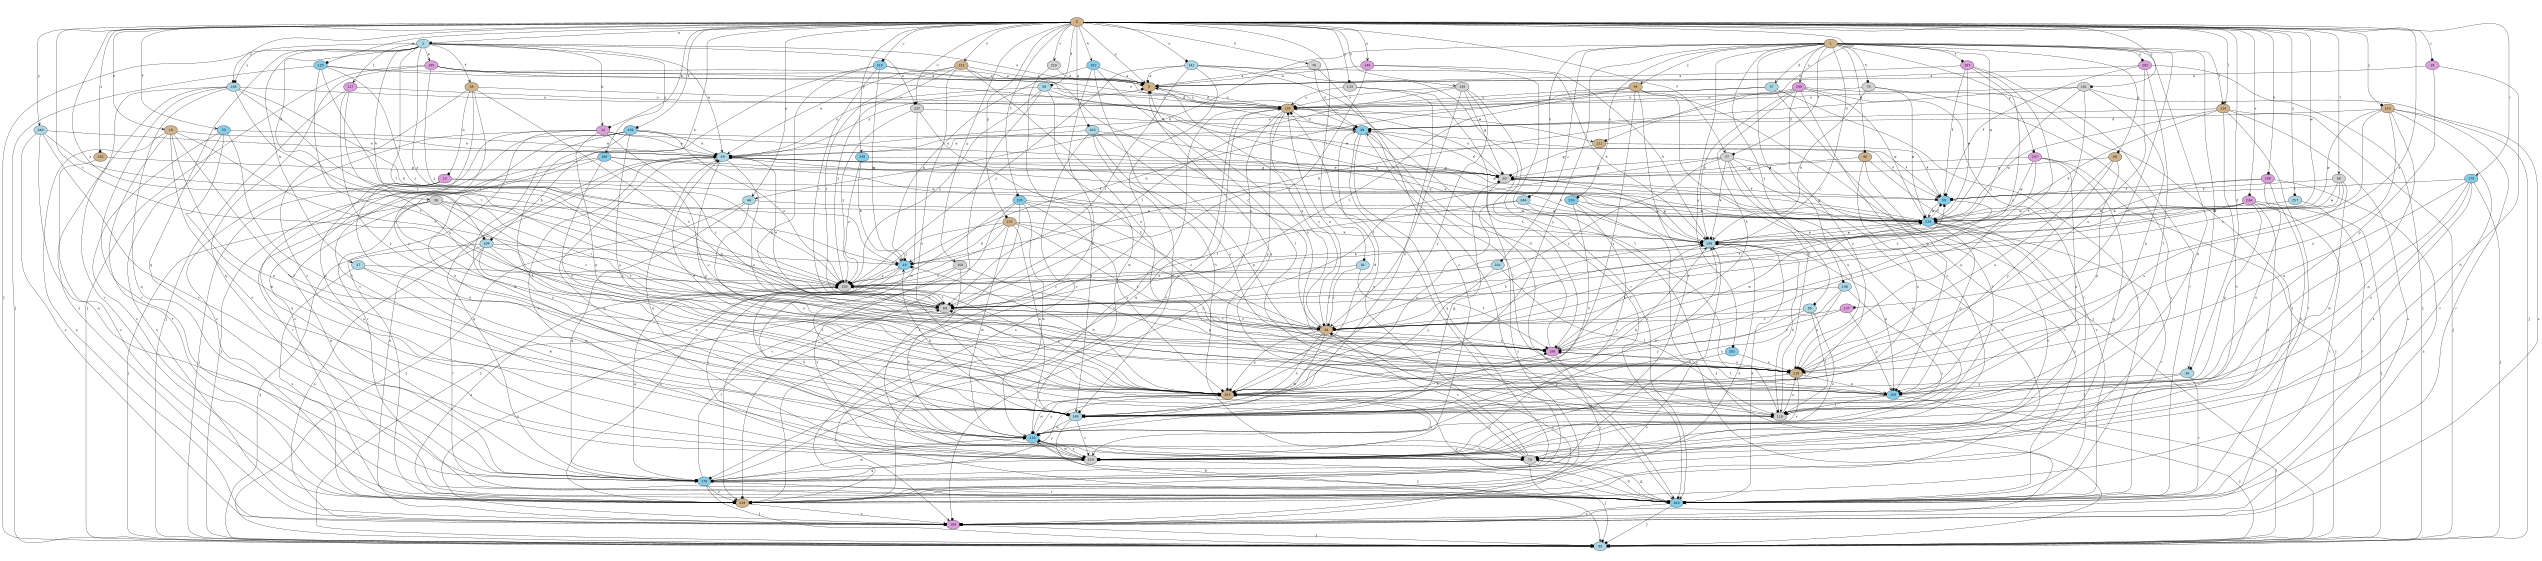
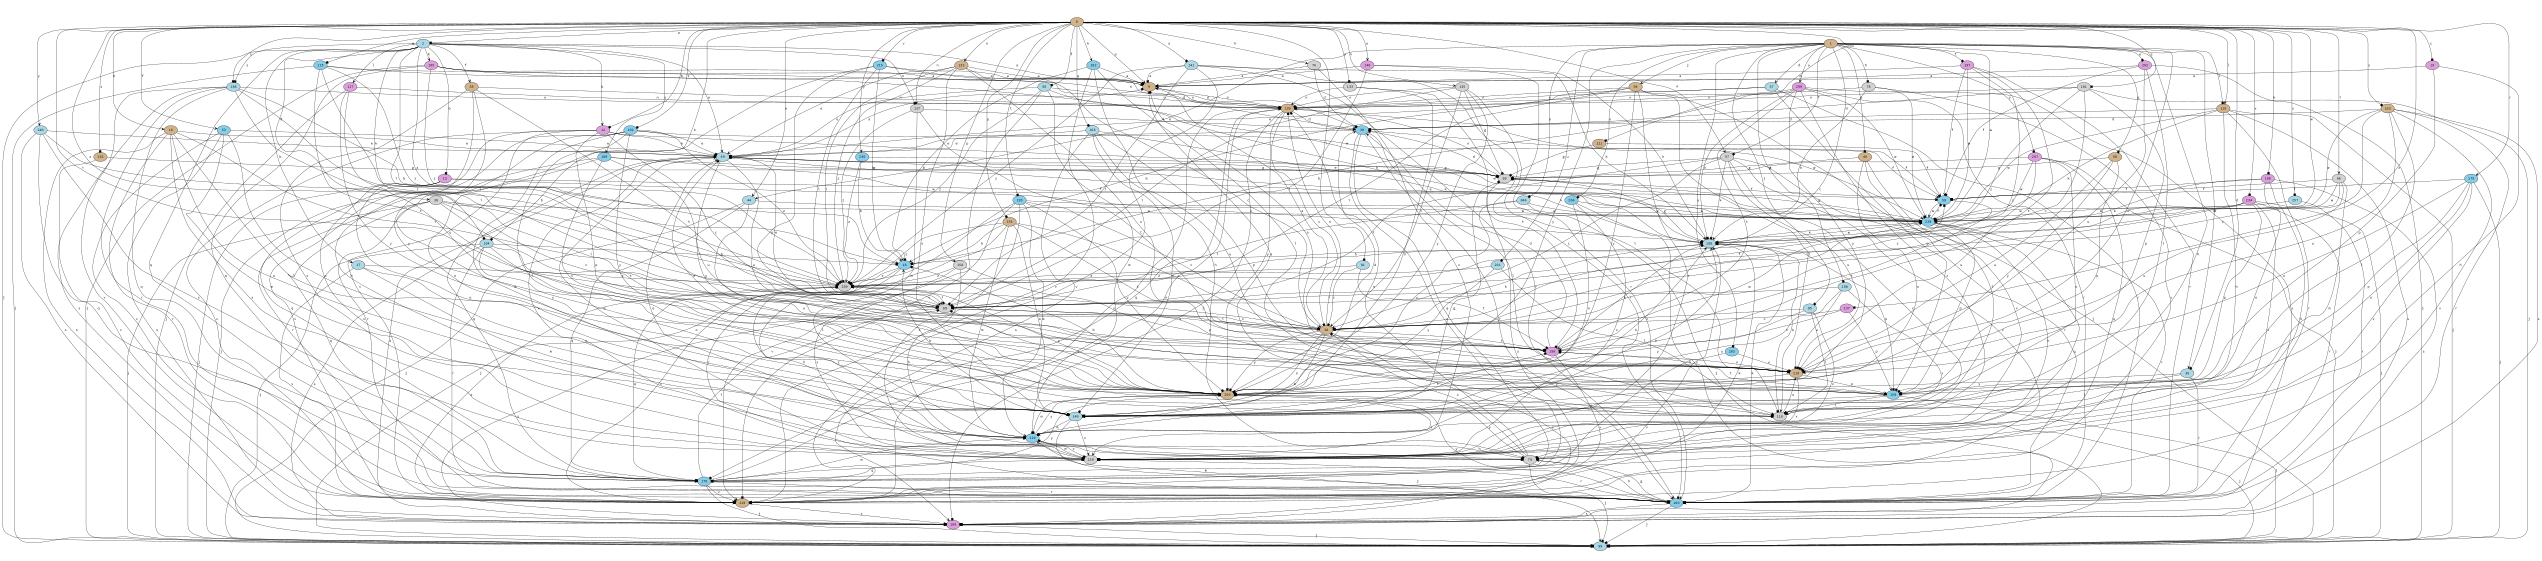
(1054, 65) -> none
(1443, 117) -> (1644, 150)
(462, 132) -> (448, 106)
(1358, 235) -> none
(2097, 470) -> (1704, 427)
